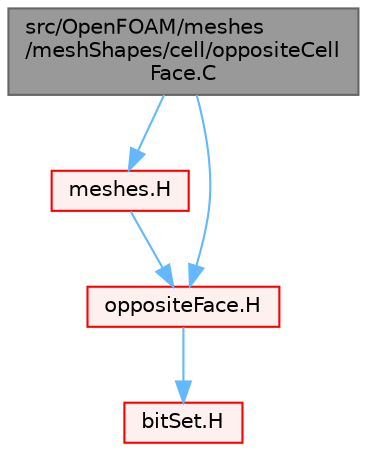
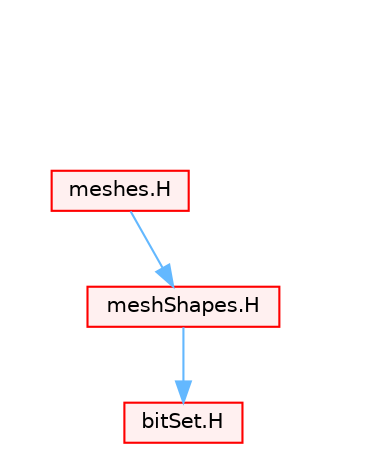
(183, 52) -> none
(183, 307) -> (183, 307)
